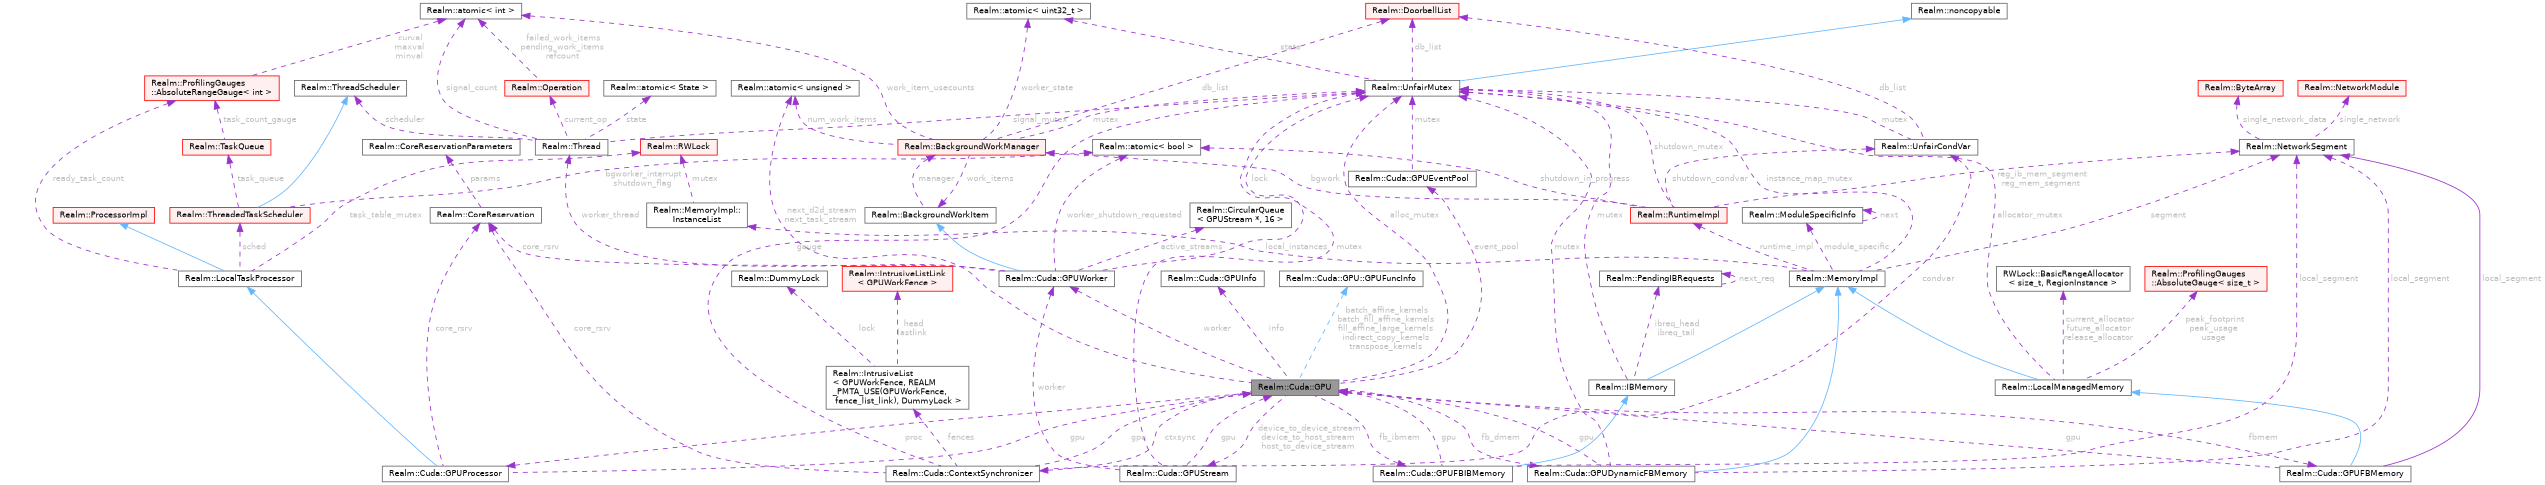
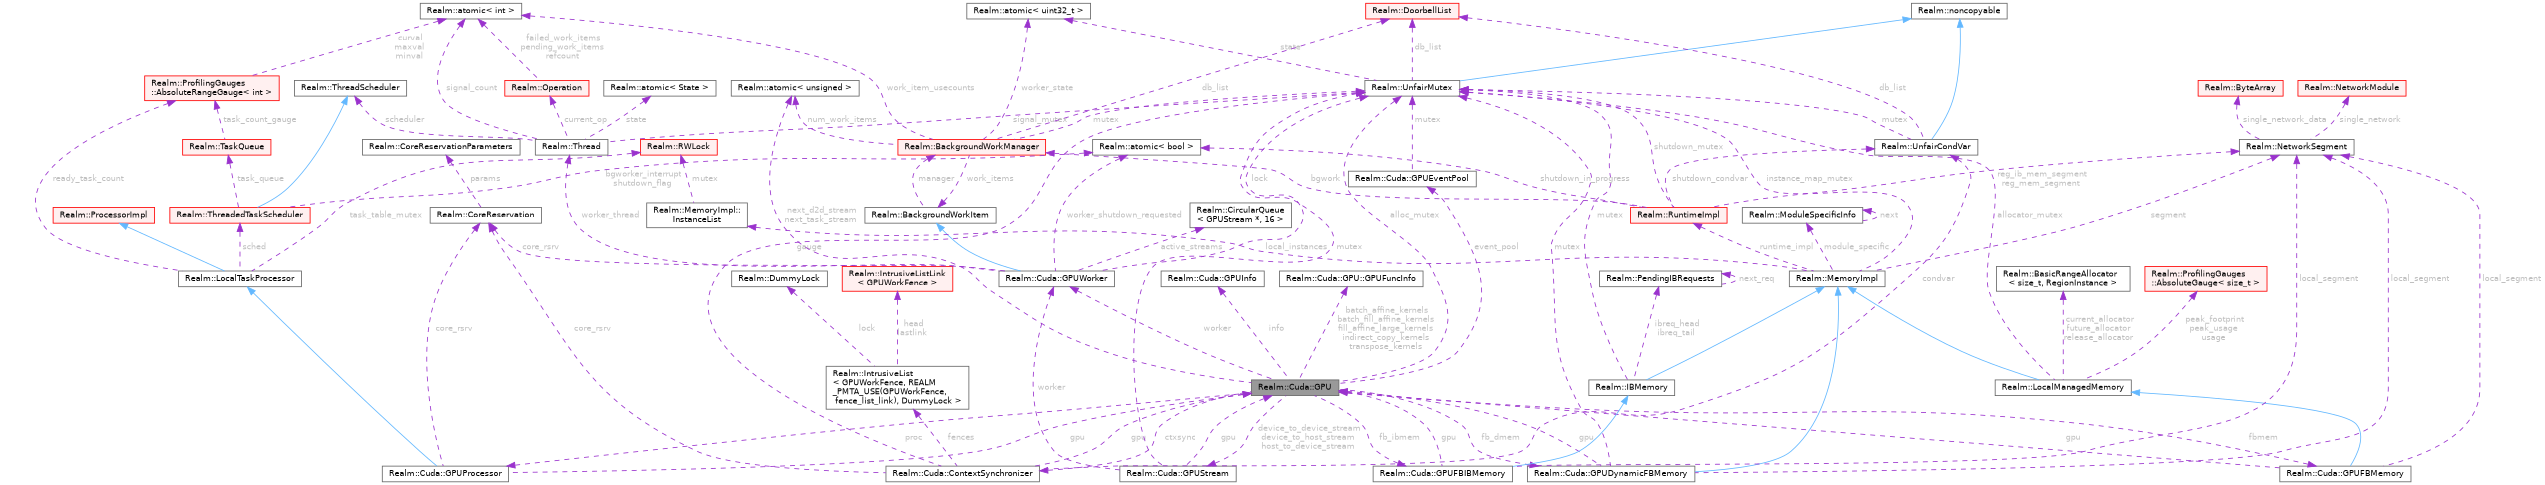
none -> (1956, 86)
(2063, 279) -> (2063, 279)
(2480, 294) -> (2480, 294)
(1321, 337) -> (1321, 337)
